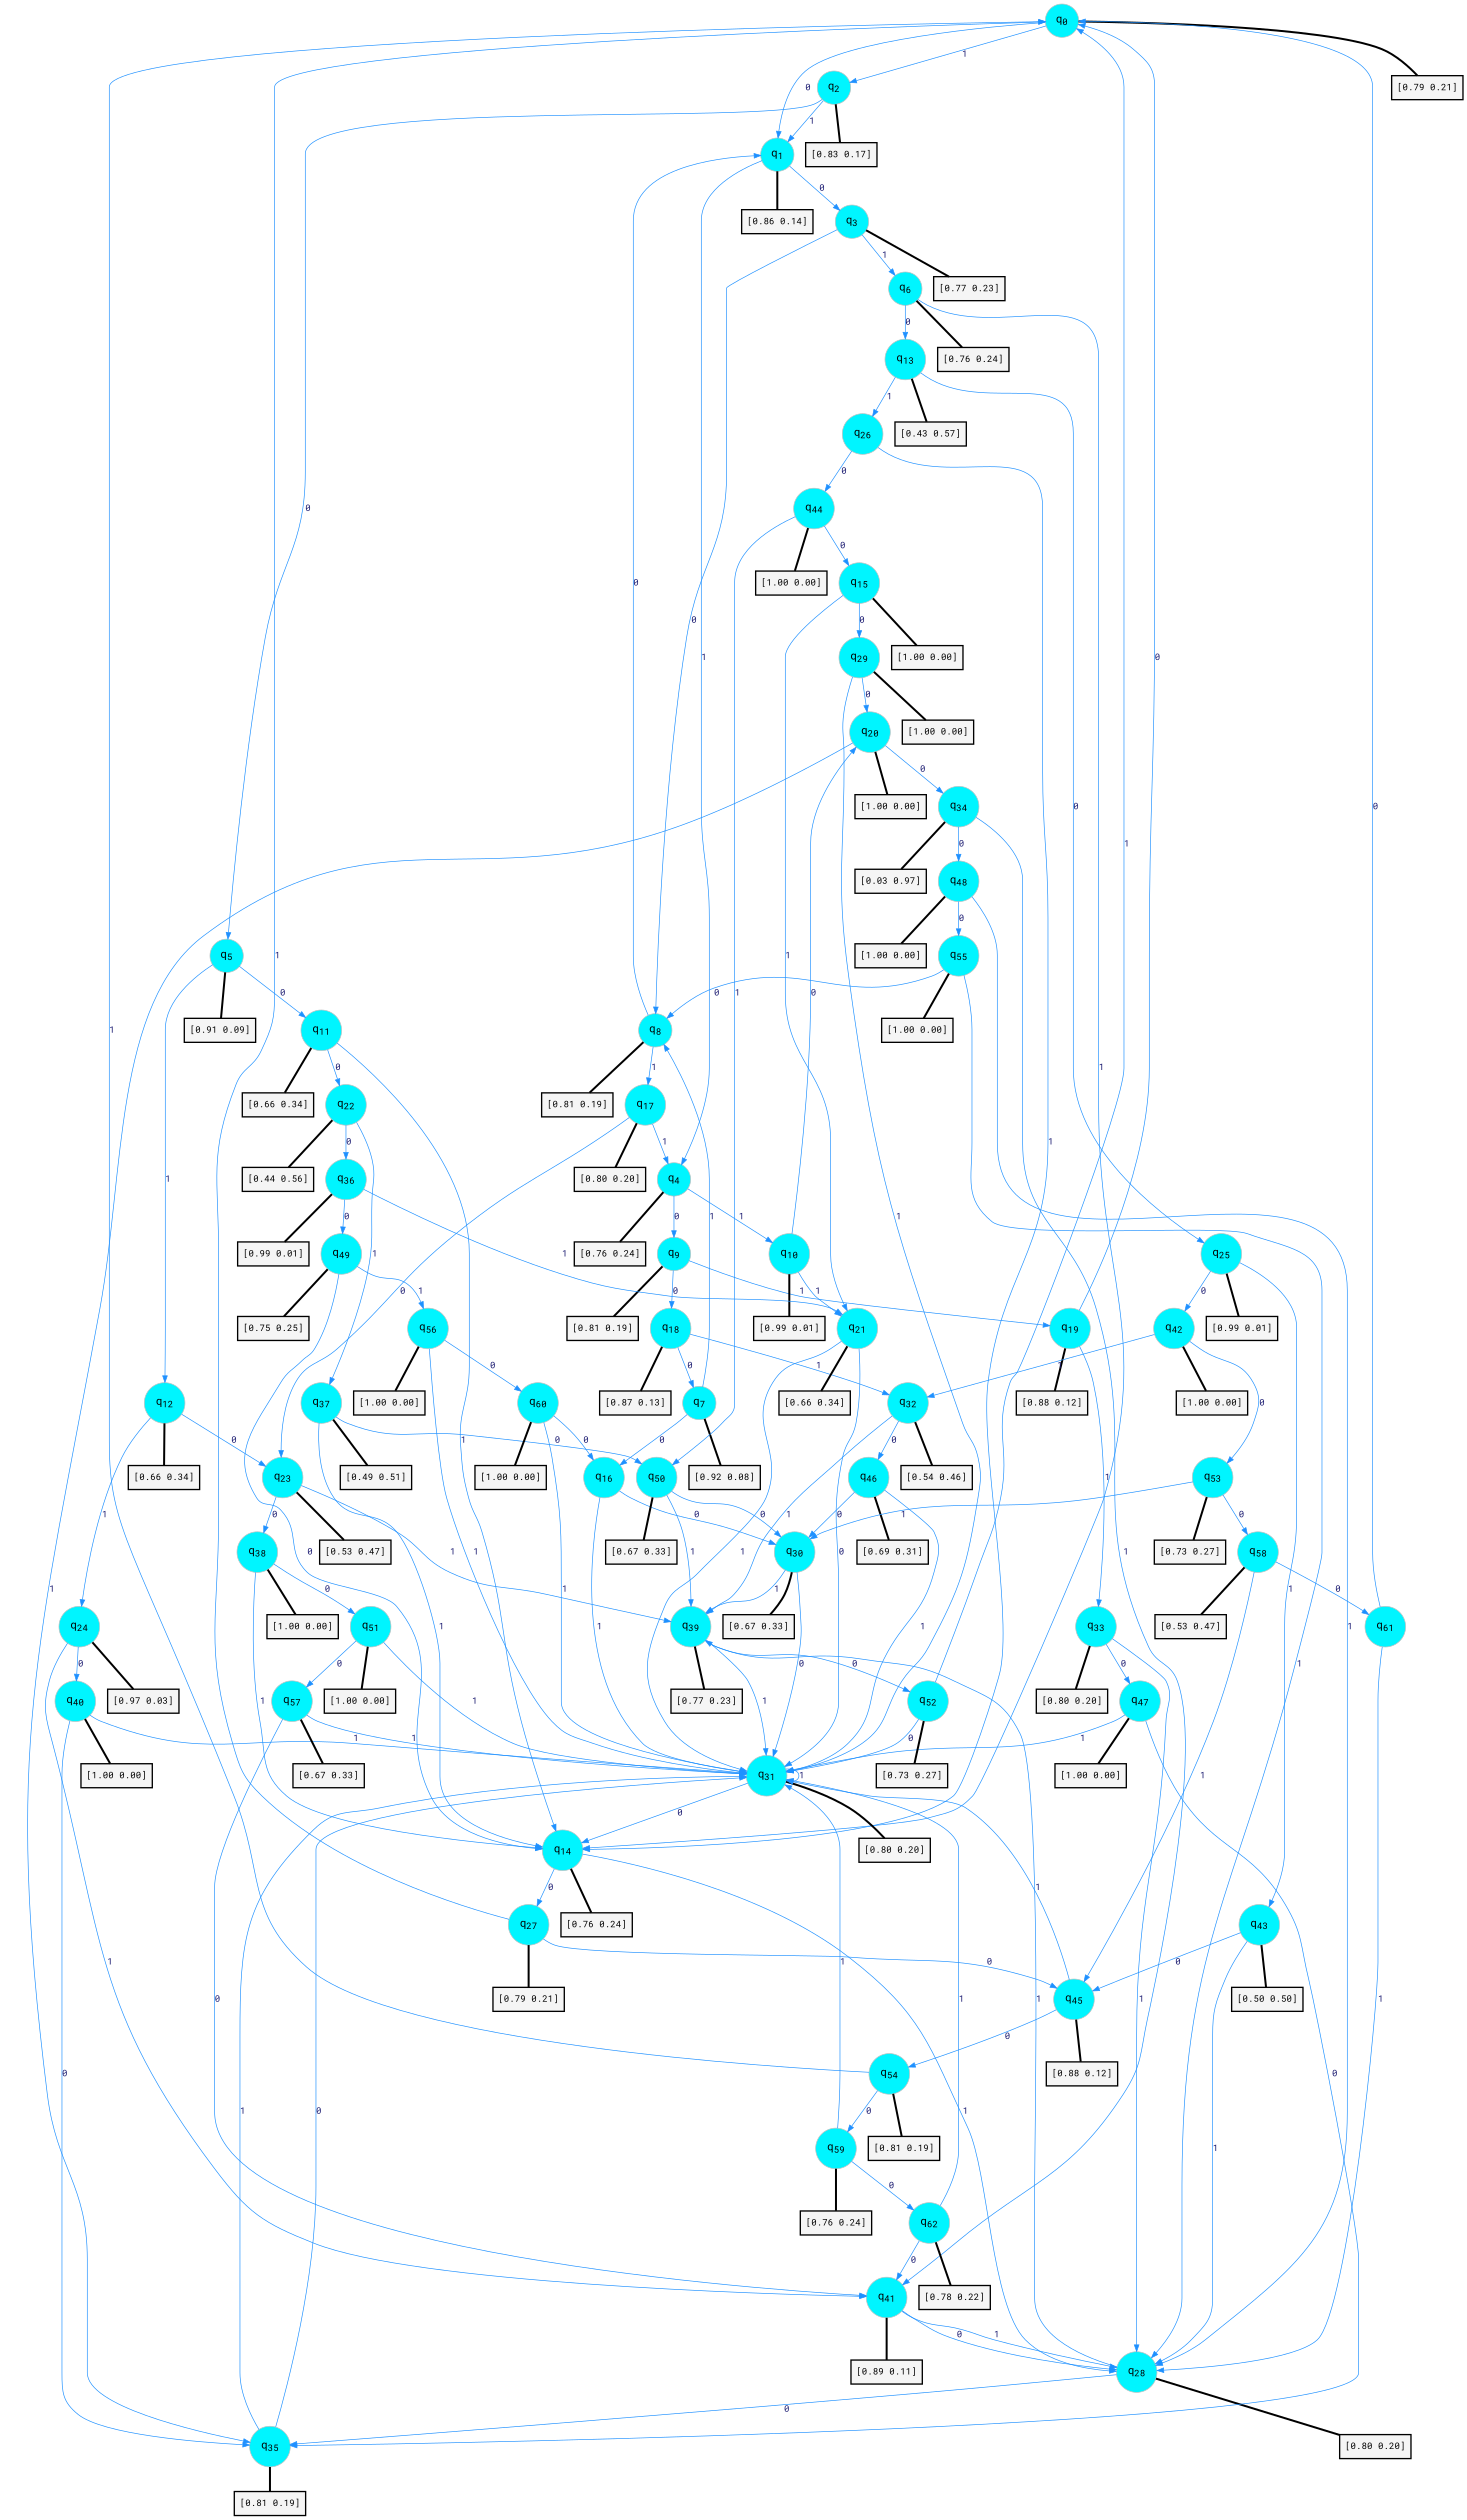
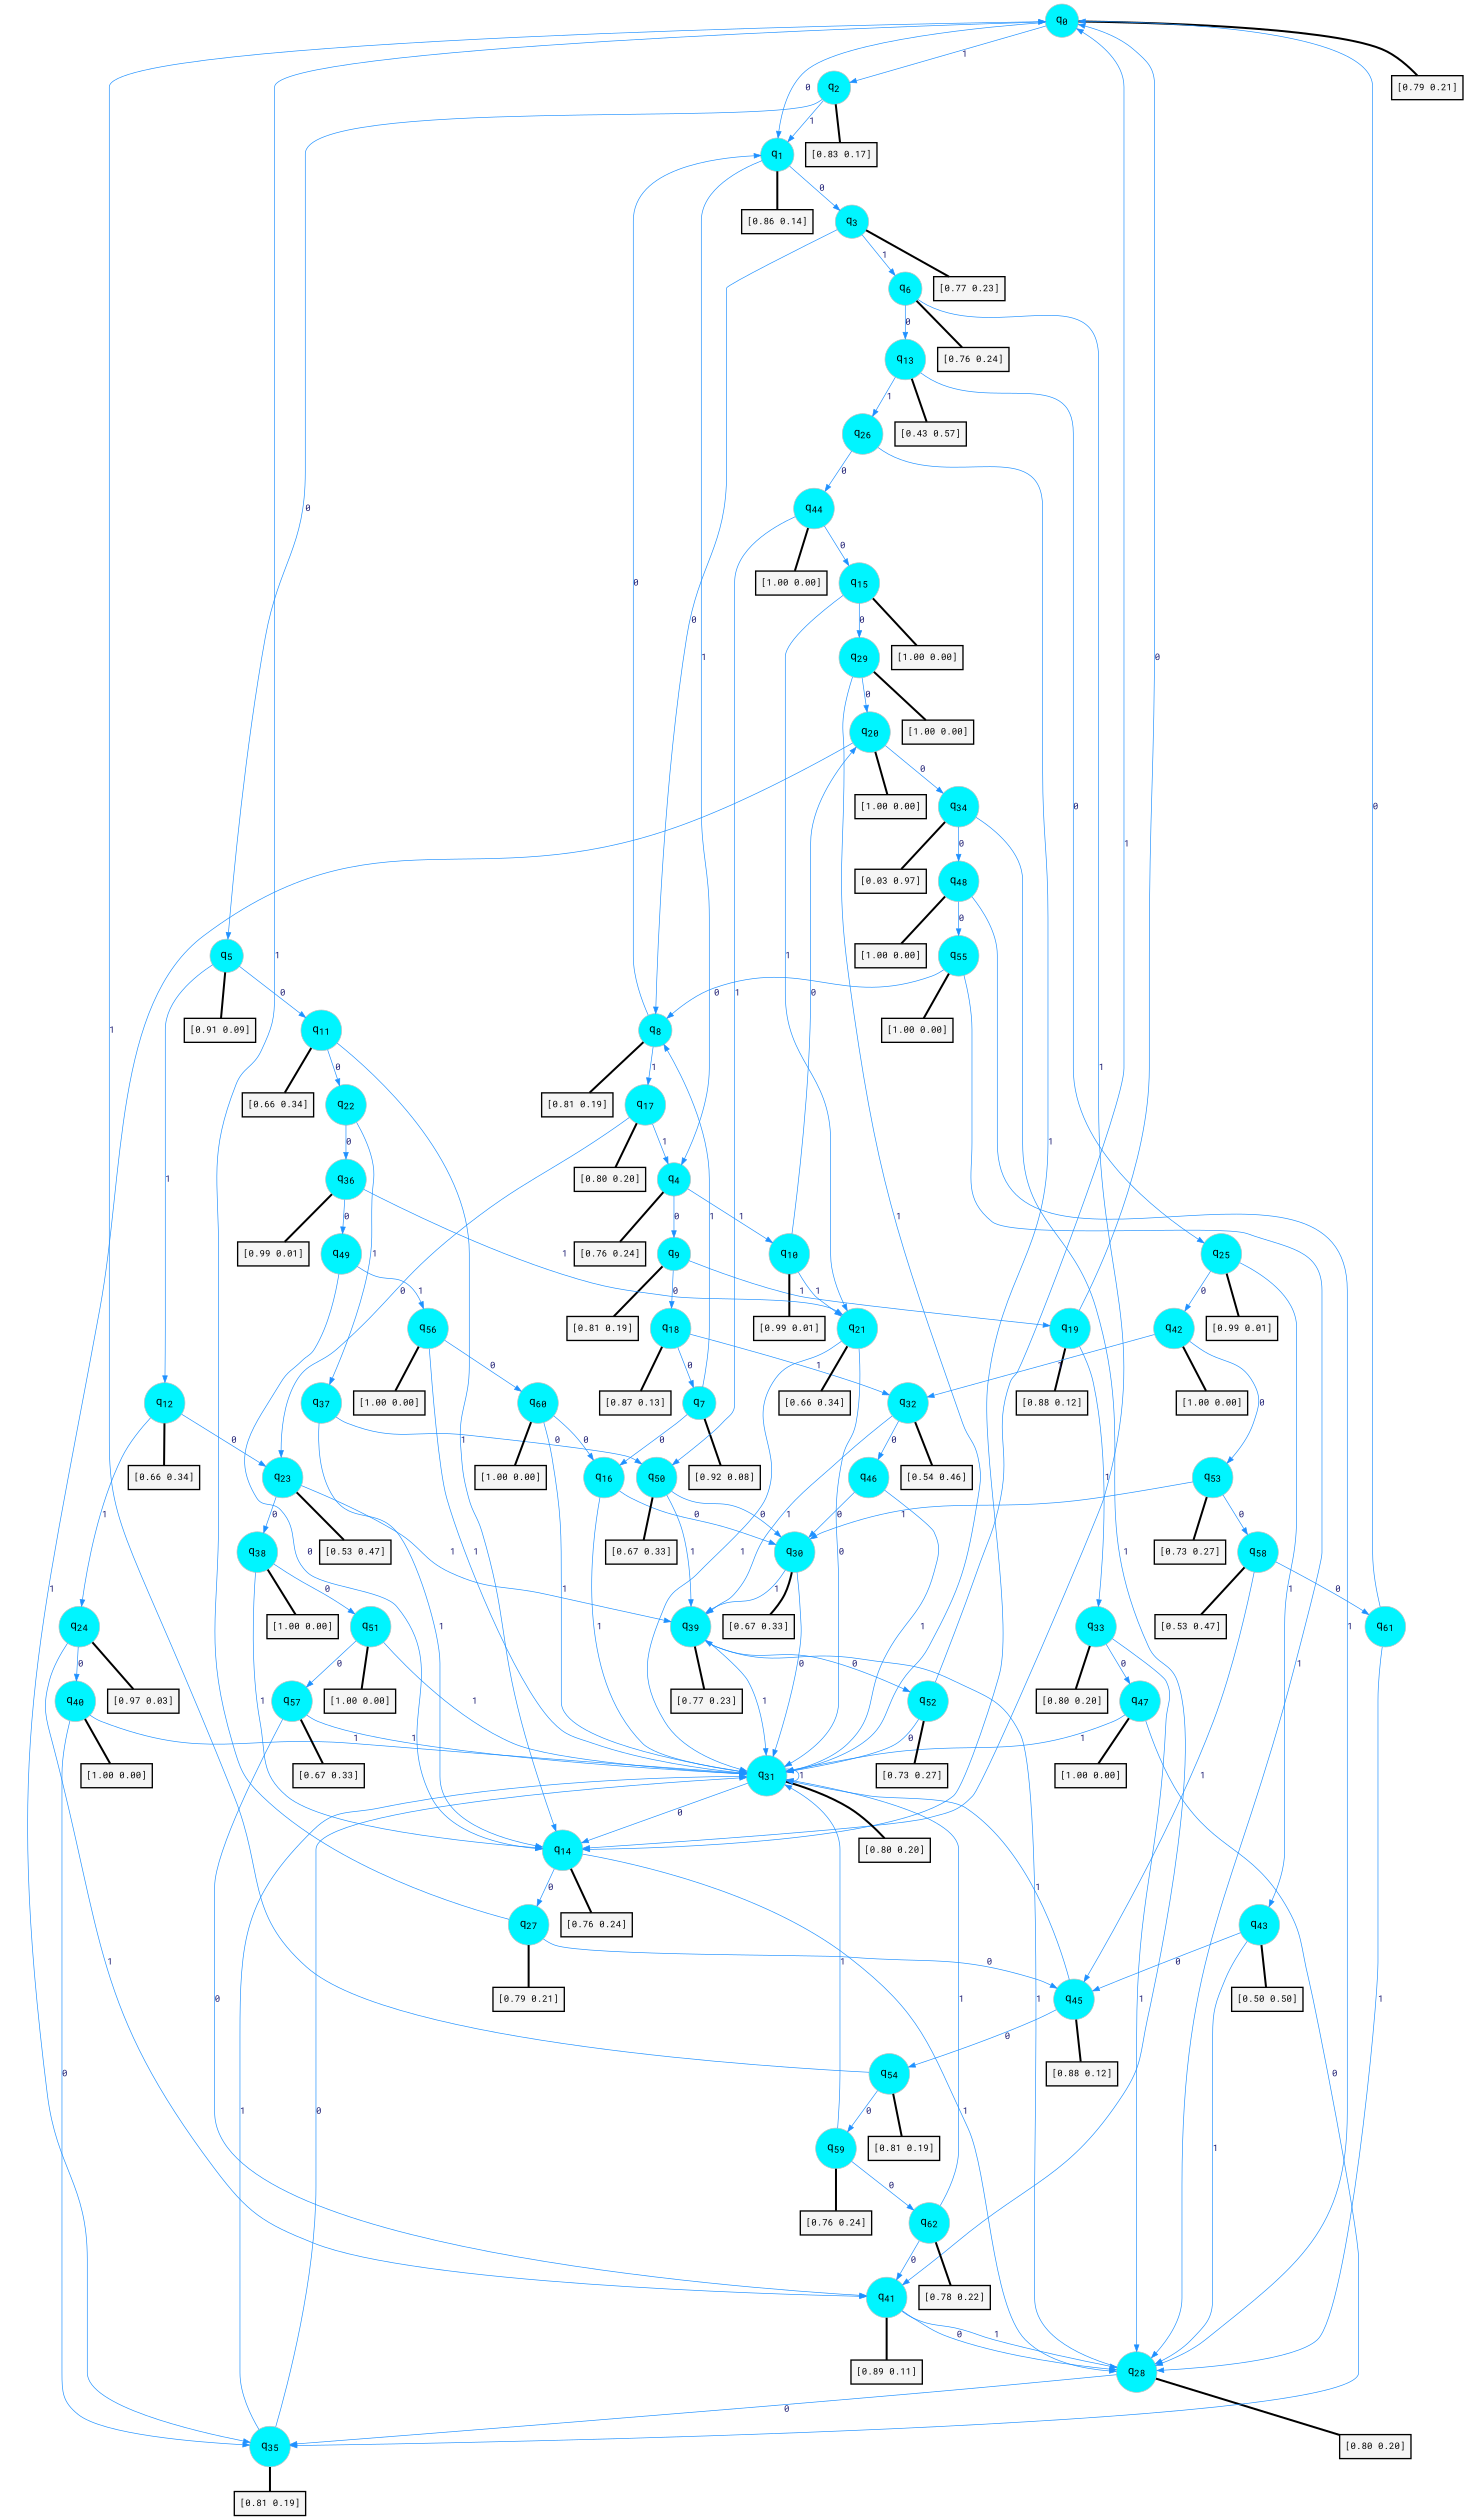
(278, 1179) -> none
(273, 1328) -> none
(376, 1478) -> none
(893, 1552) -> none
